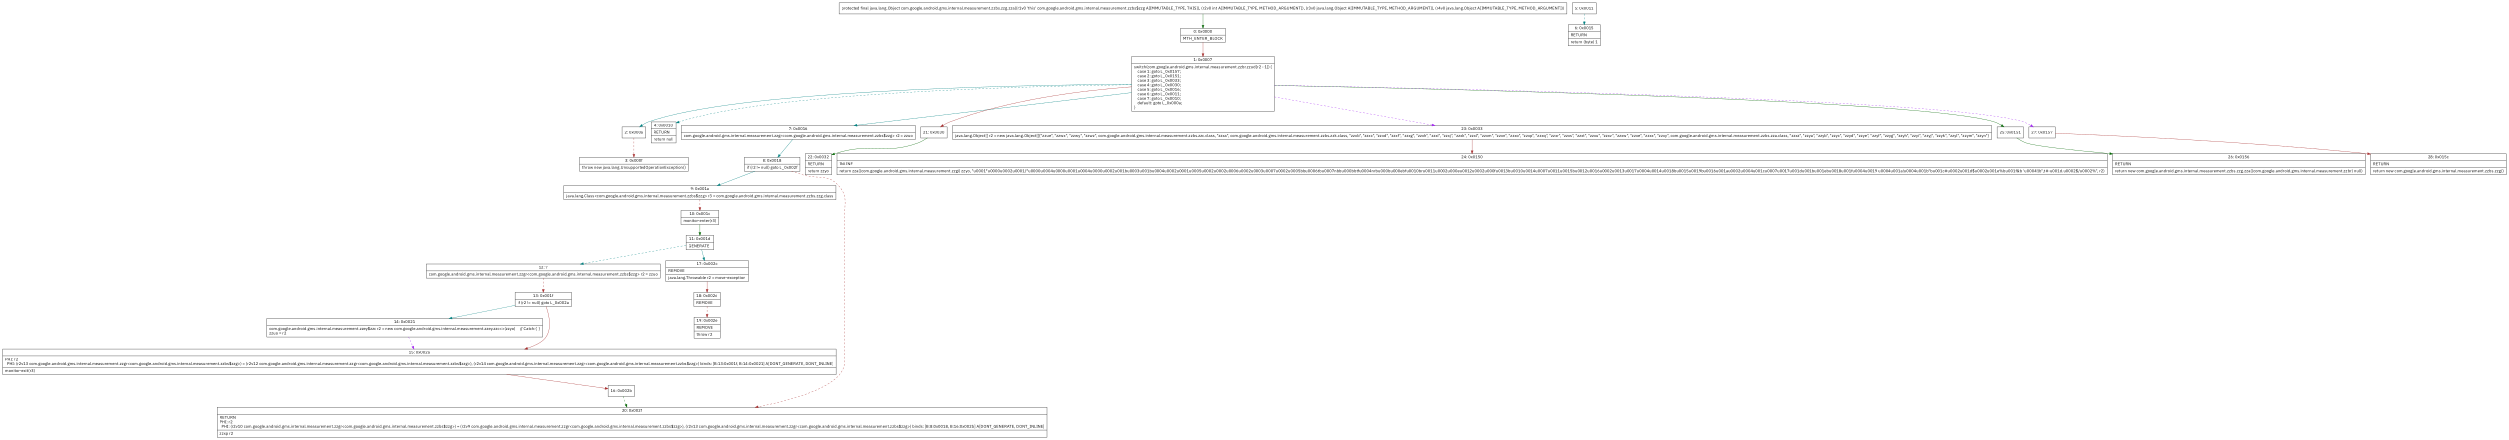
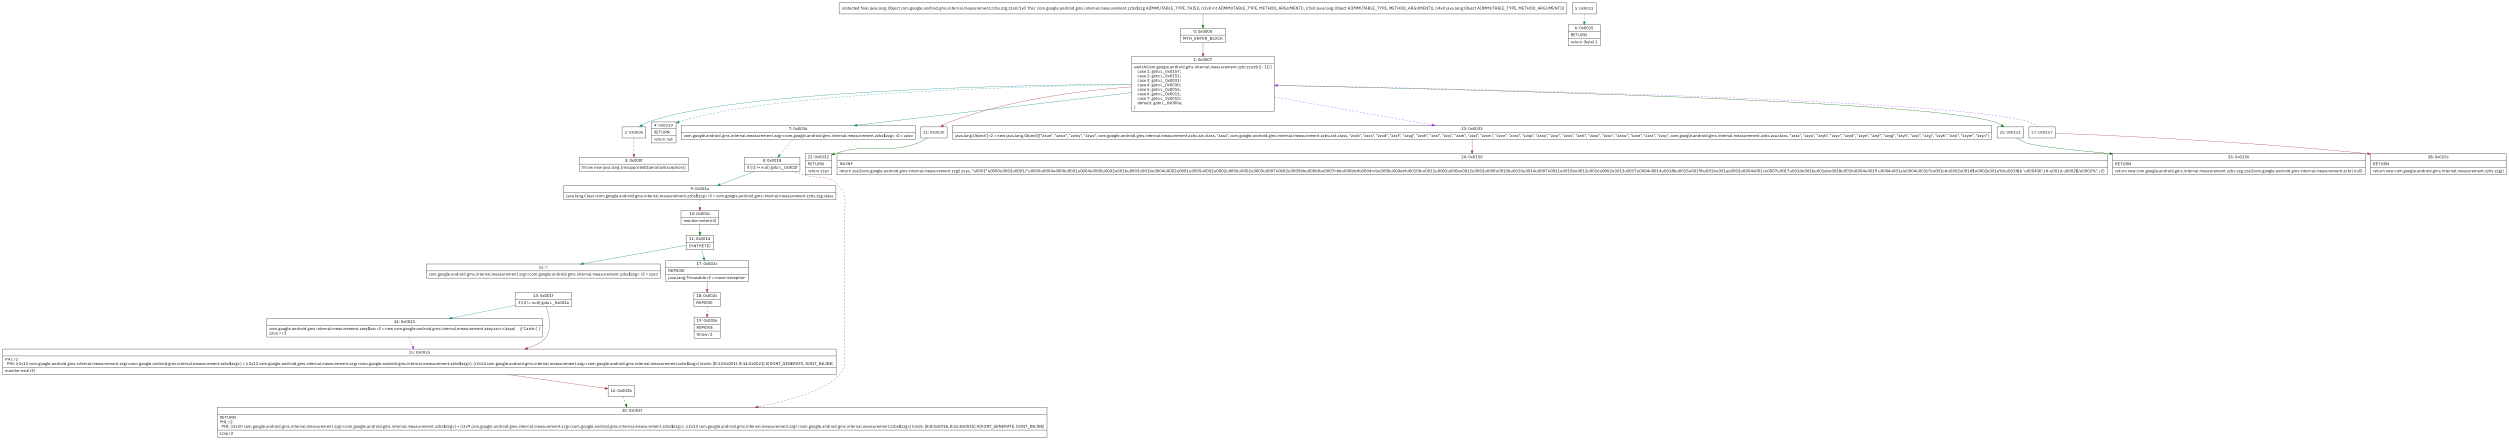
(1654, 95) -> (1812, 102)
(786, 147) -> (786, 147)
(699, 246) -> (700, 246)
(635, 254) -> (635, 254)
(543, 284) -> none
